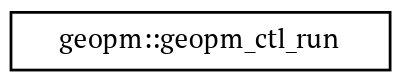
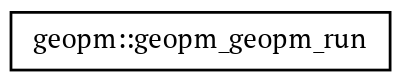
(201, 41) -> (201, 41)
